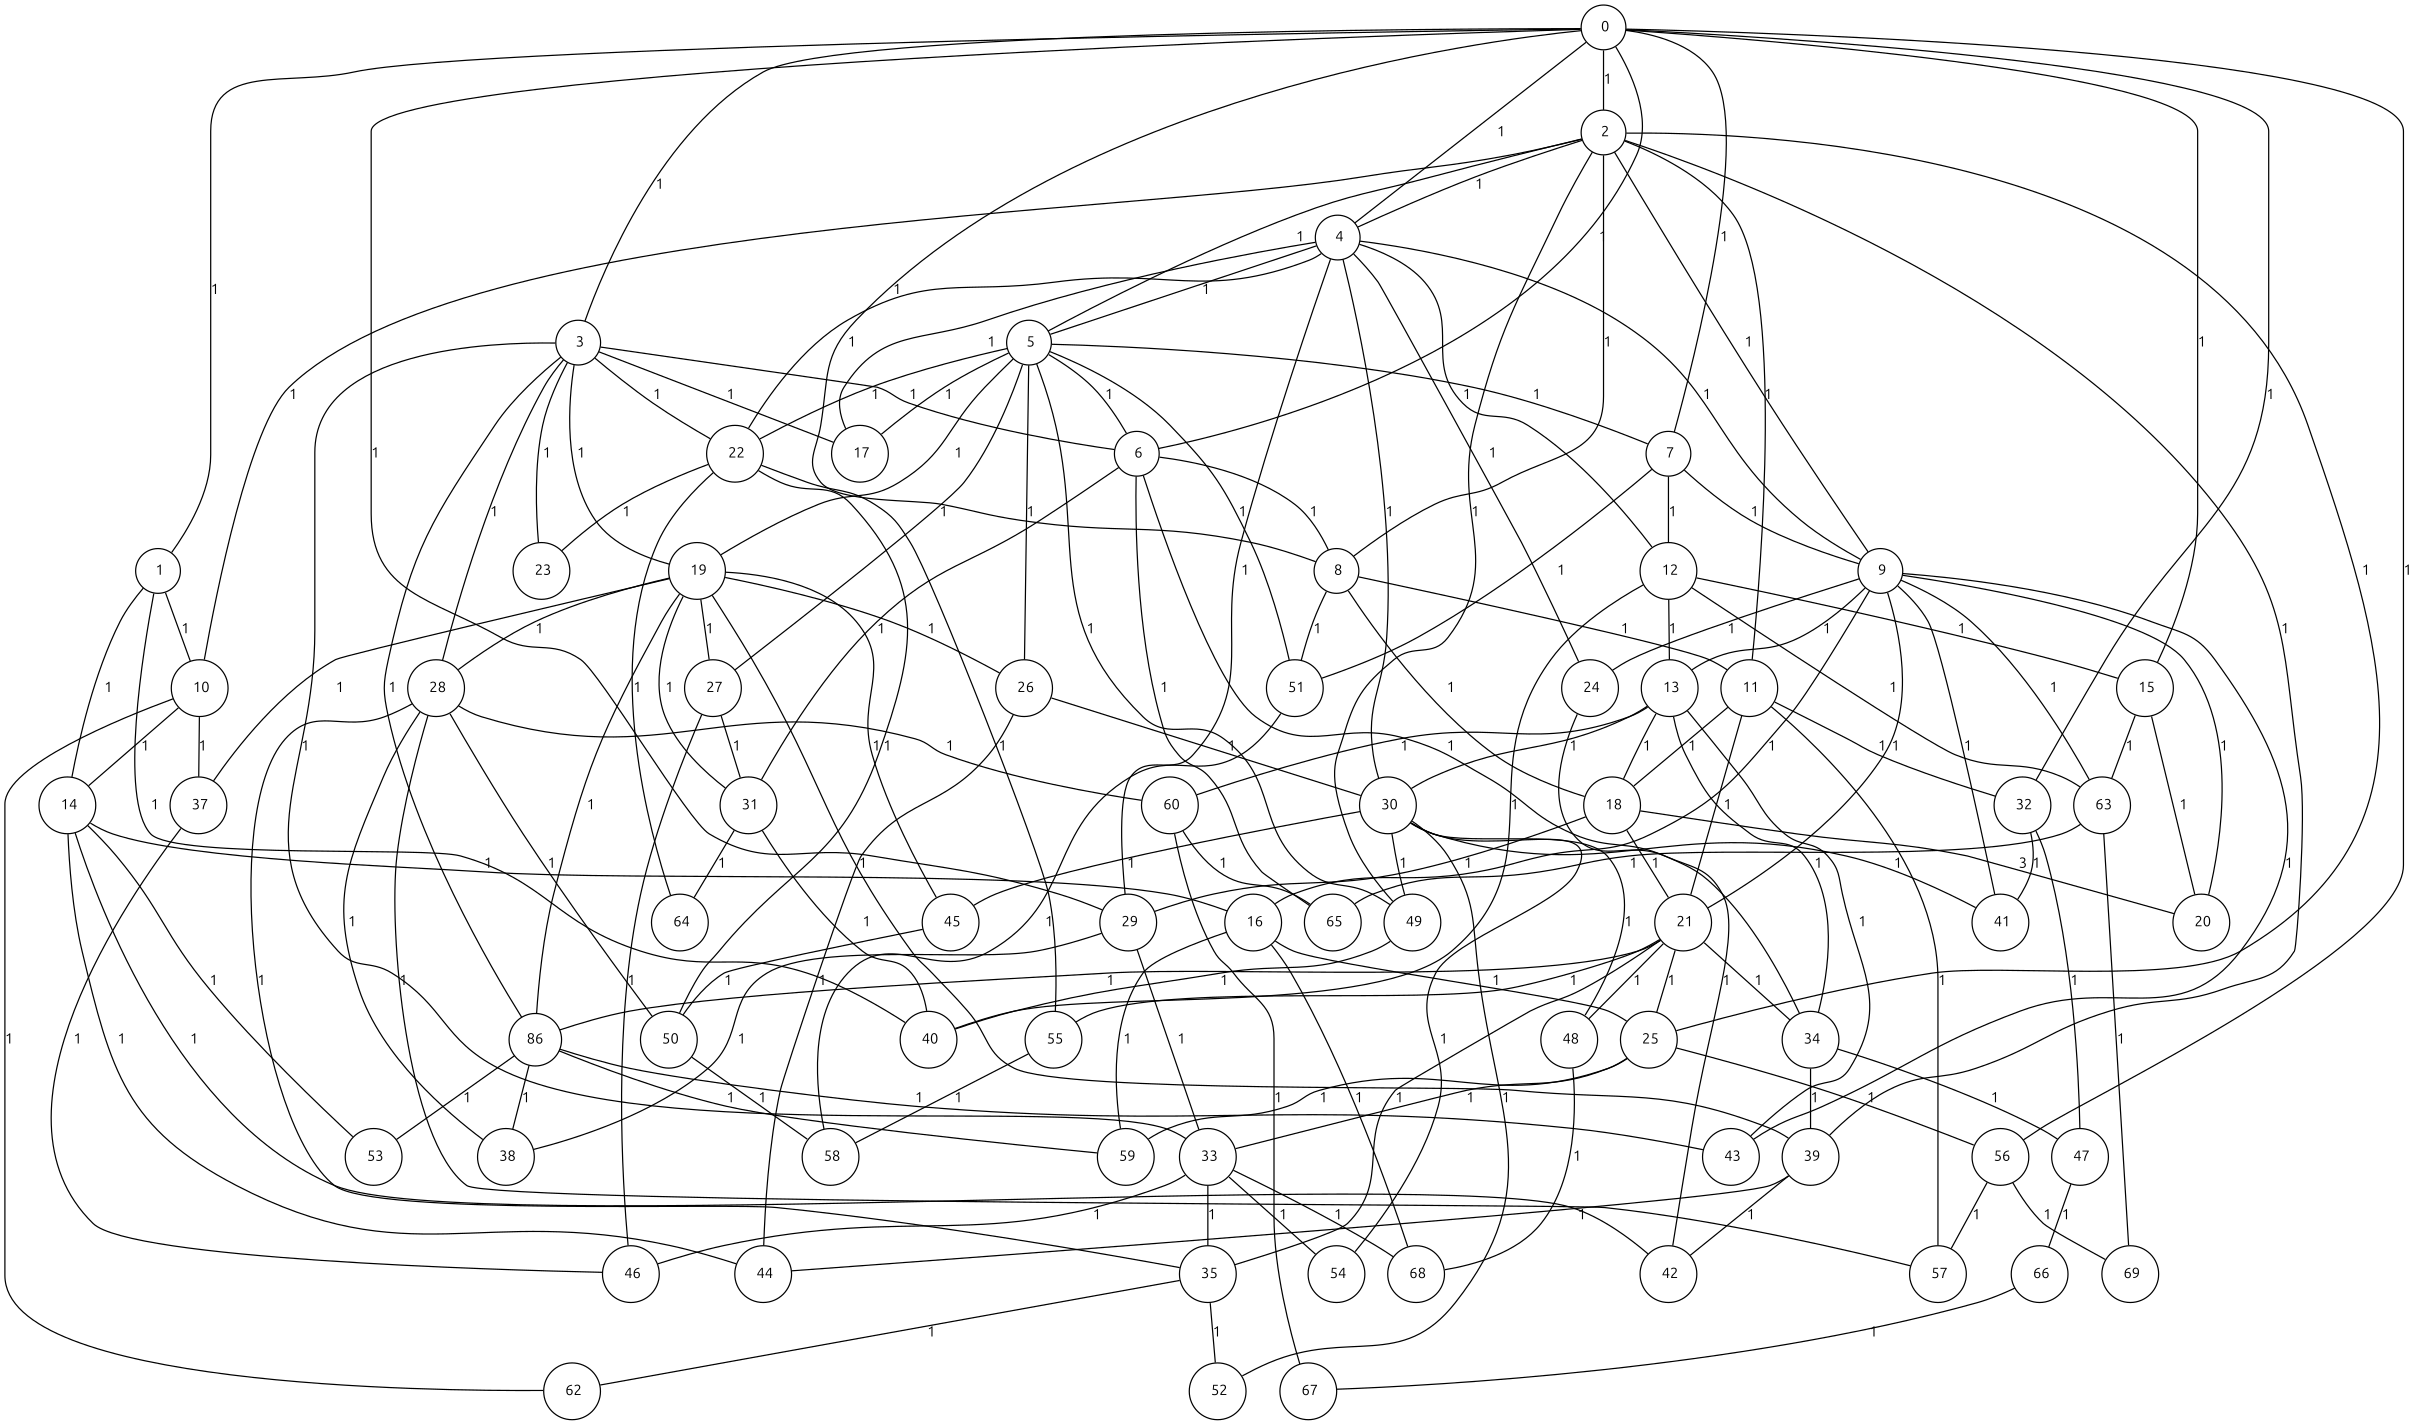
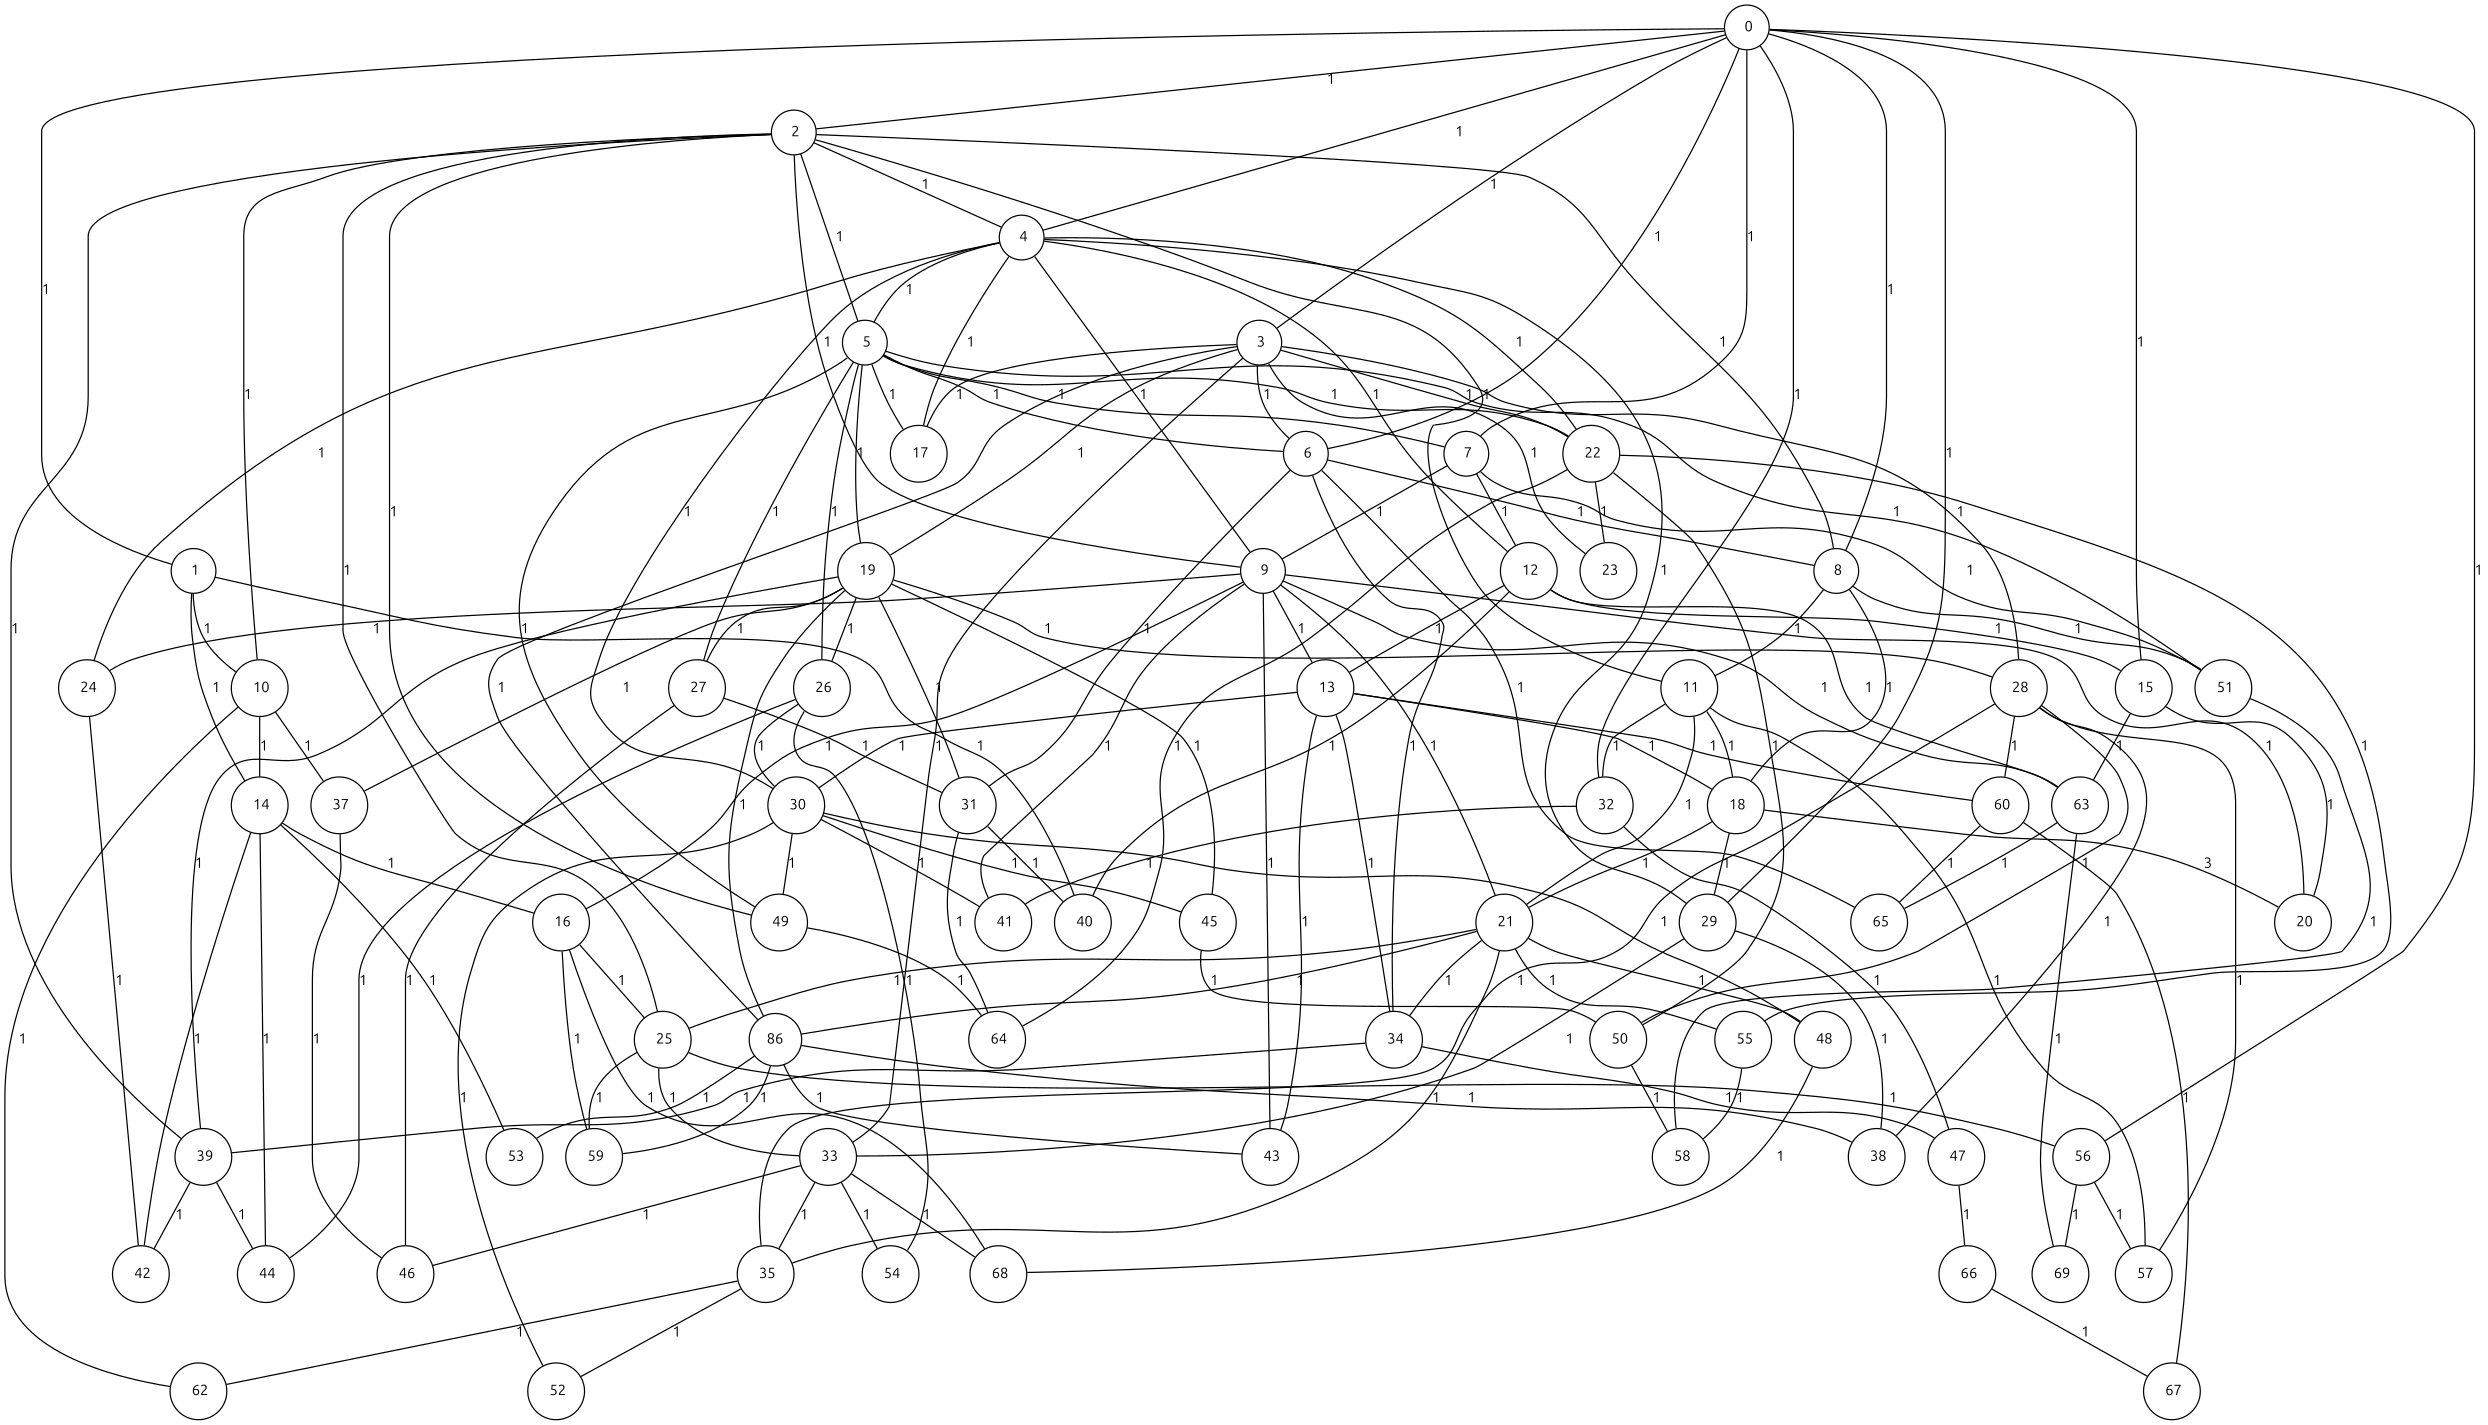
(1489, 932) -> (895, 936)
(1173, 981) -> (890, 950)
